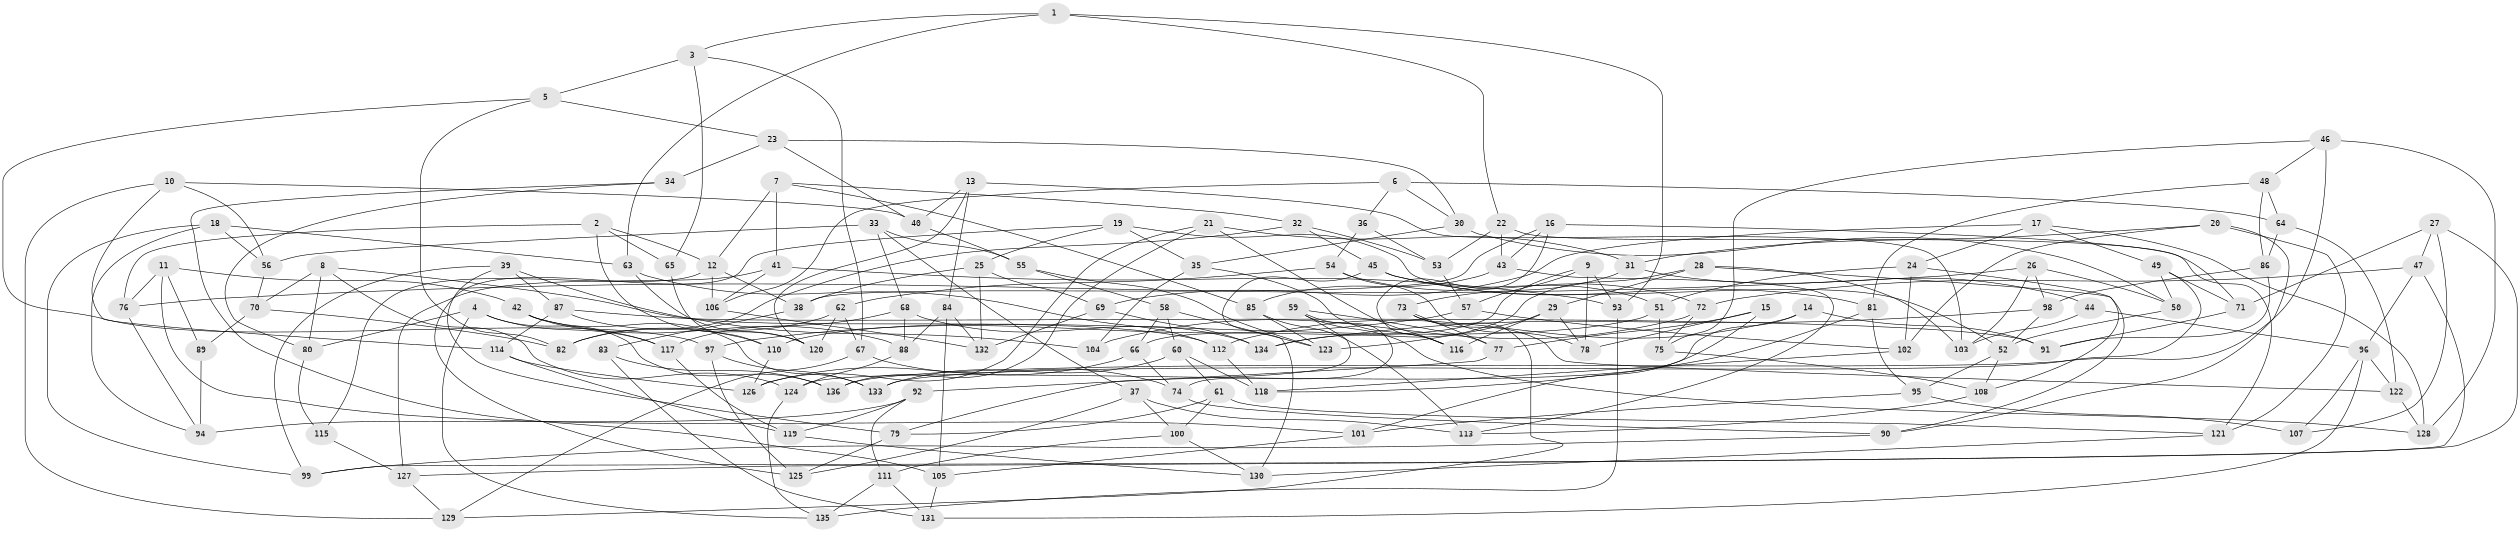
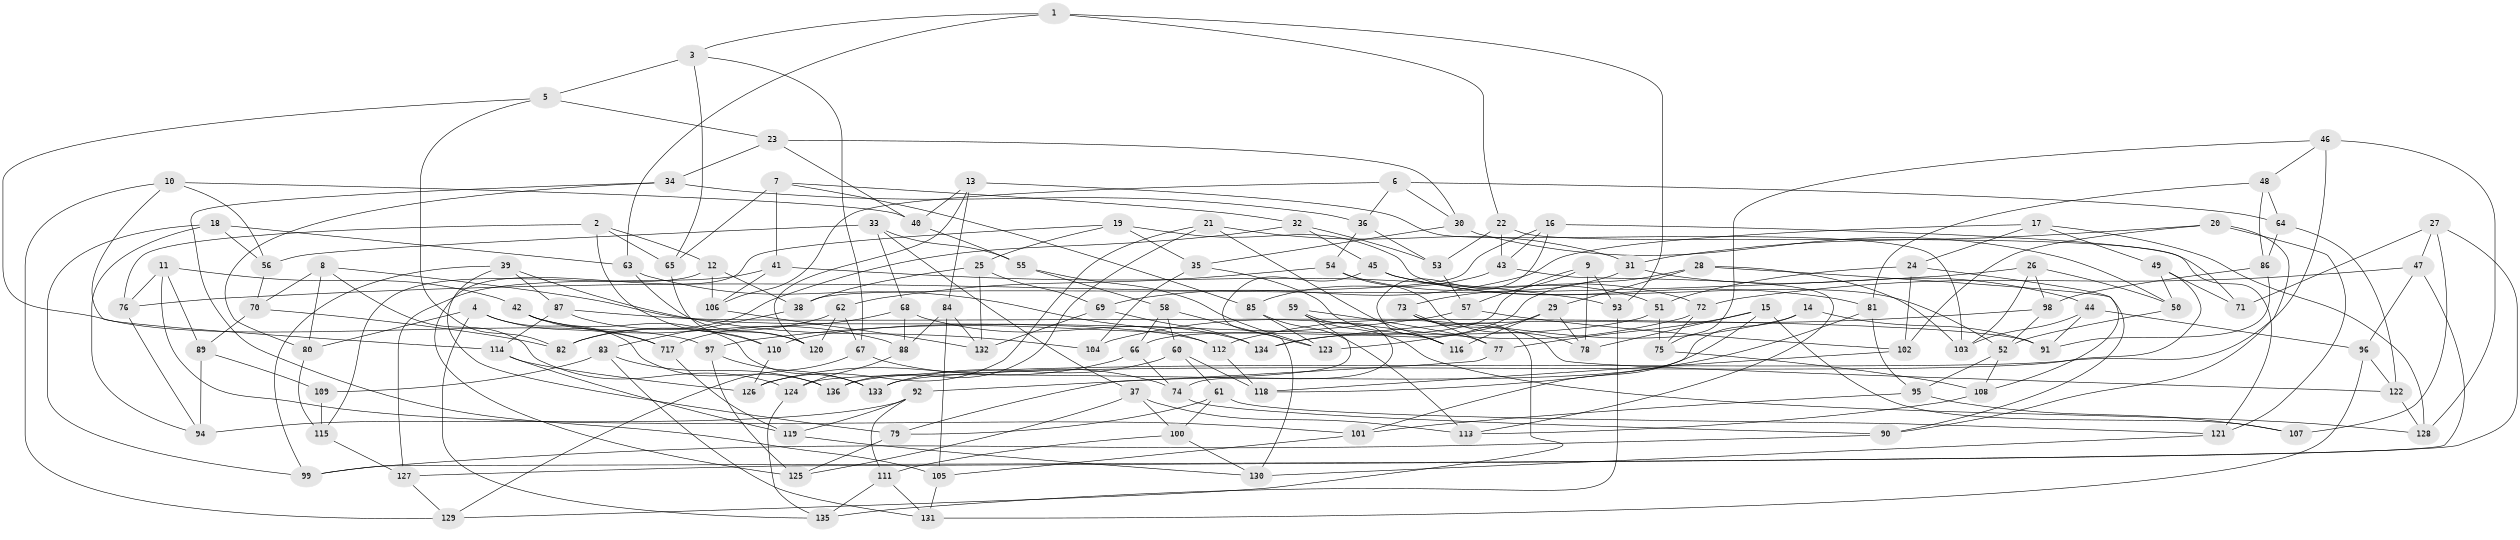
none -> (1084, 198)
(745, 224) -> (723, 224)
(2143, 330) -> (2073, 324)
(668, 350) -> (668, 350)
none -> (322, 392)
(2334, 395) -> (2013, 418)
